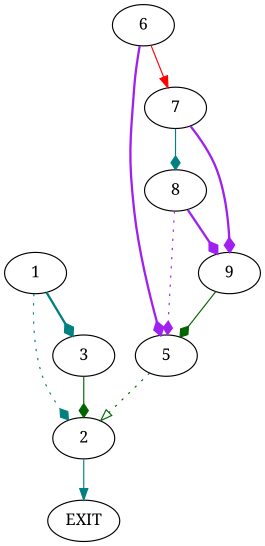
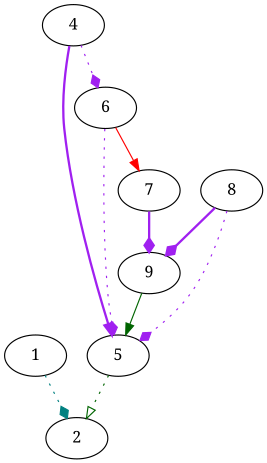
none -> (73, 25)
(176, 142) -> none
(132, 185) -> (104, 225)
(202, 309) -> (136, 309)
(84, 356) -> none
(84, 521) -> none
